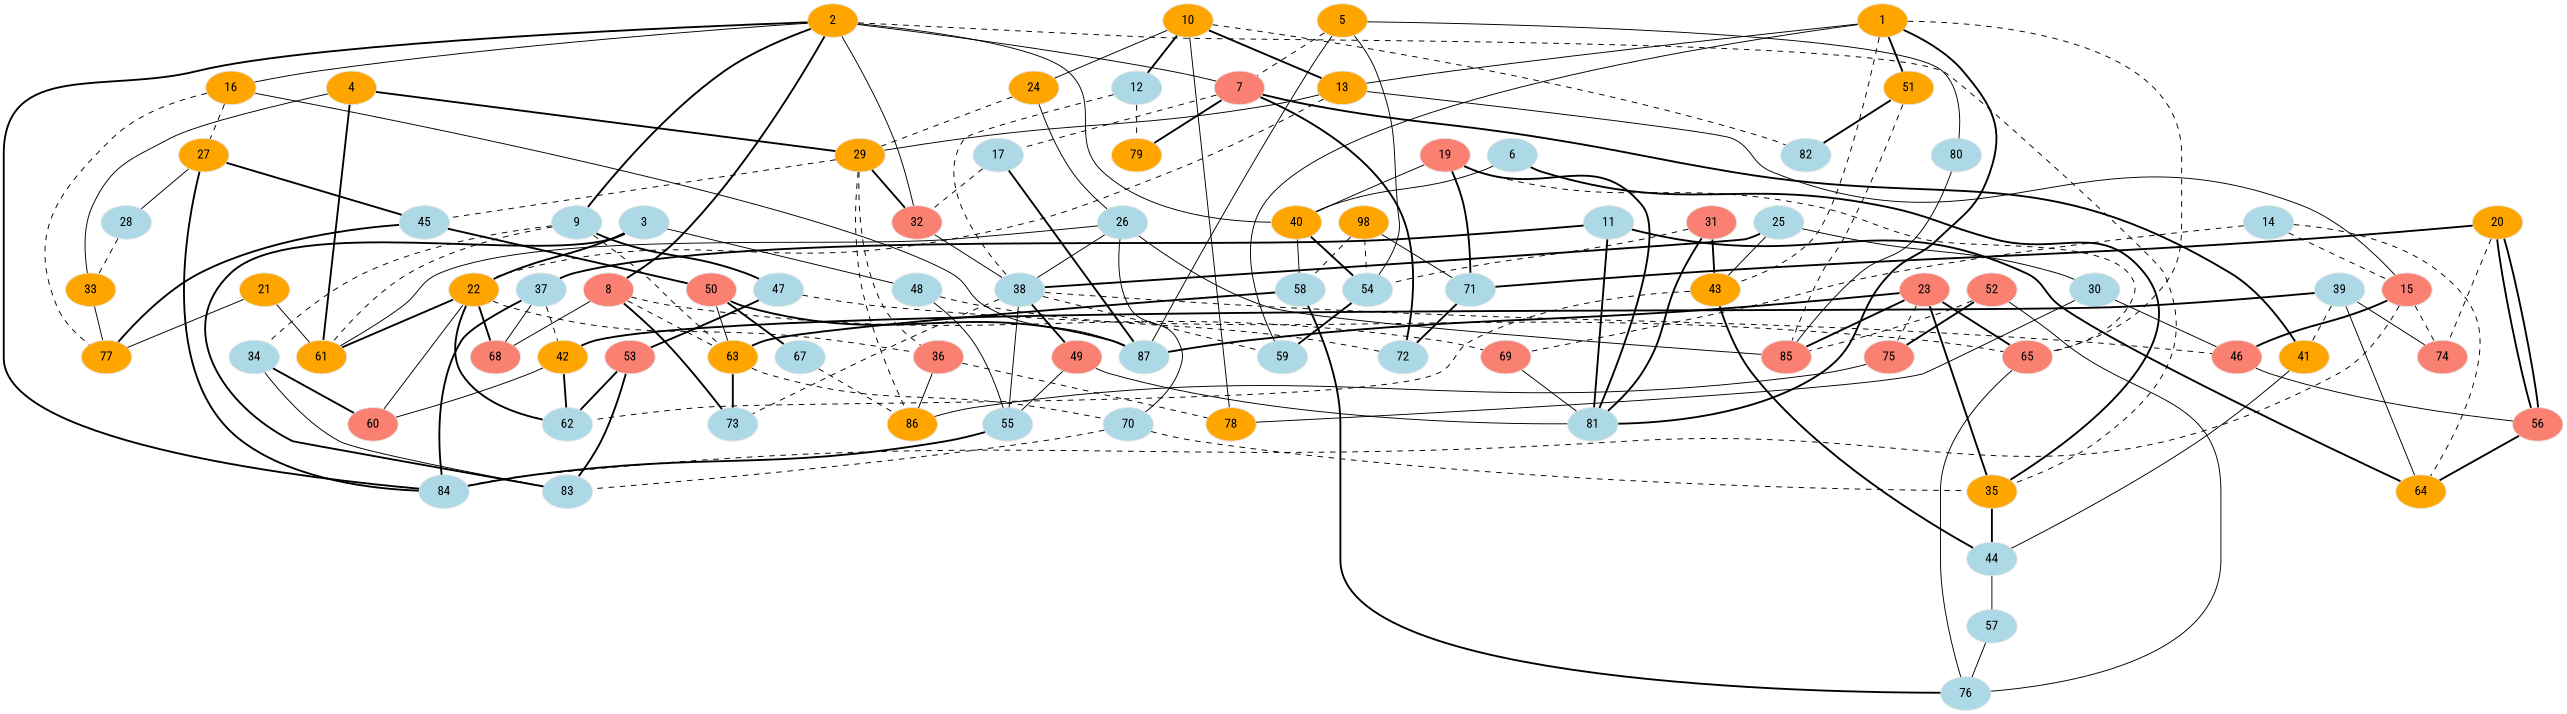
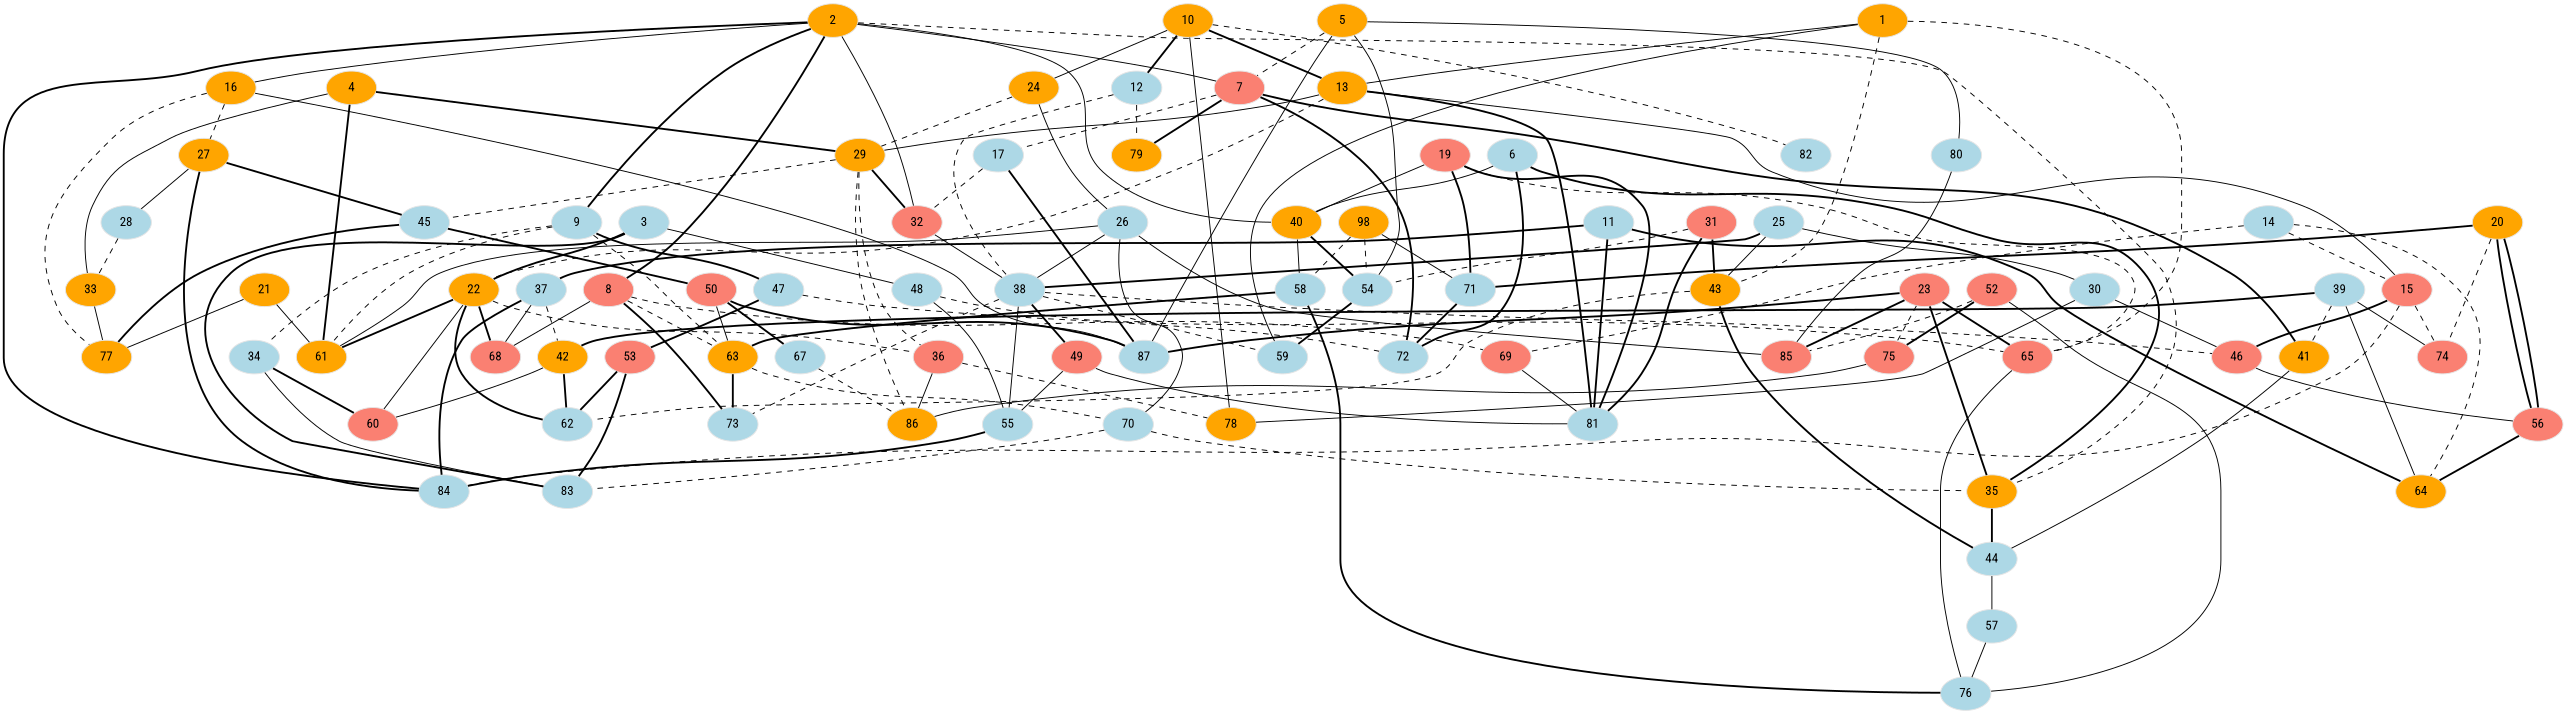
(1909, 88) -> none
(1878, 288) -> (1557, 168)
none -> (1512, 292)
